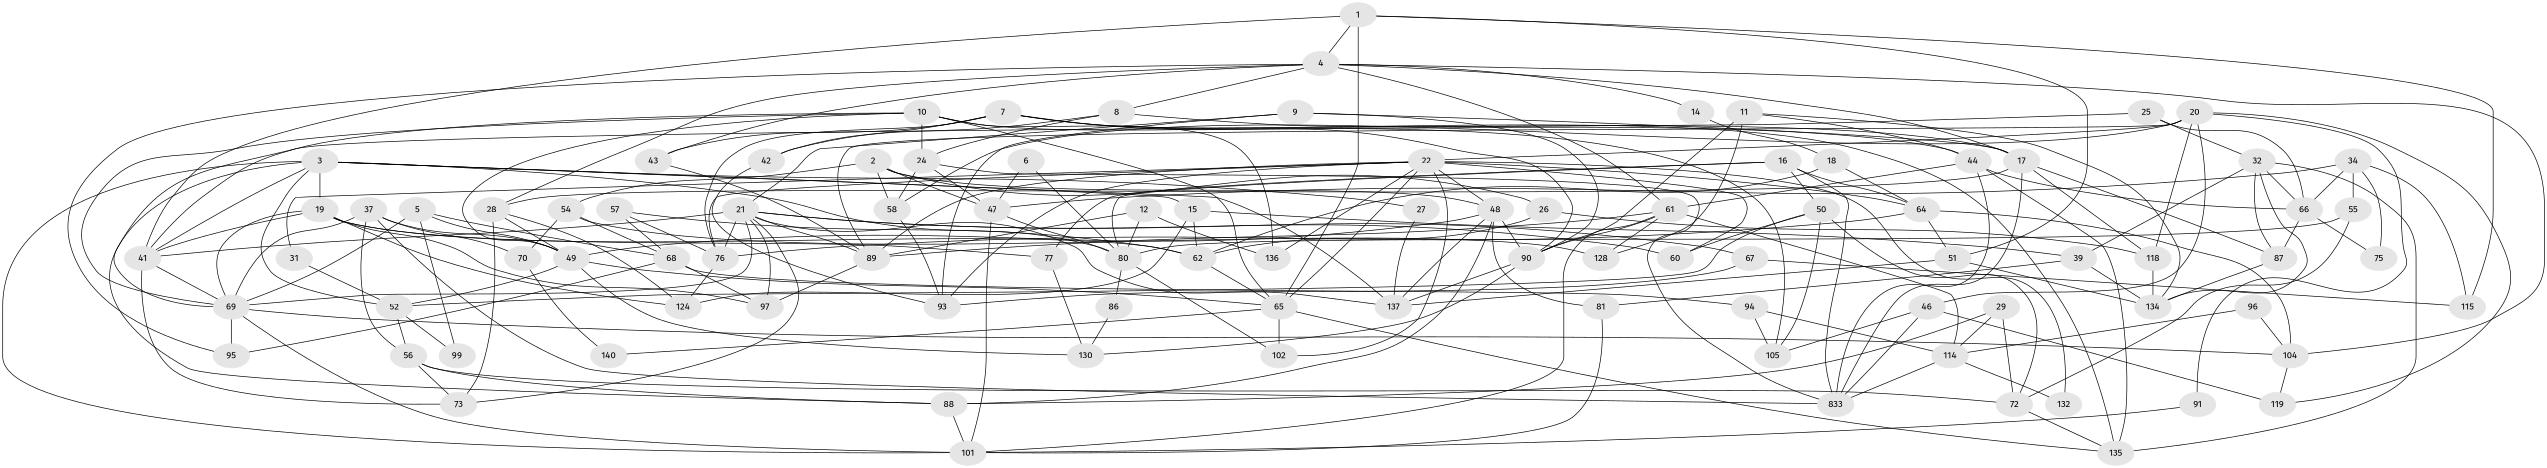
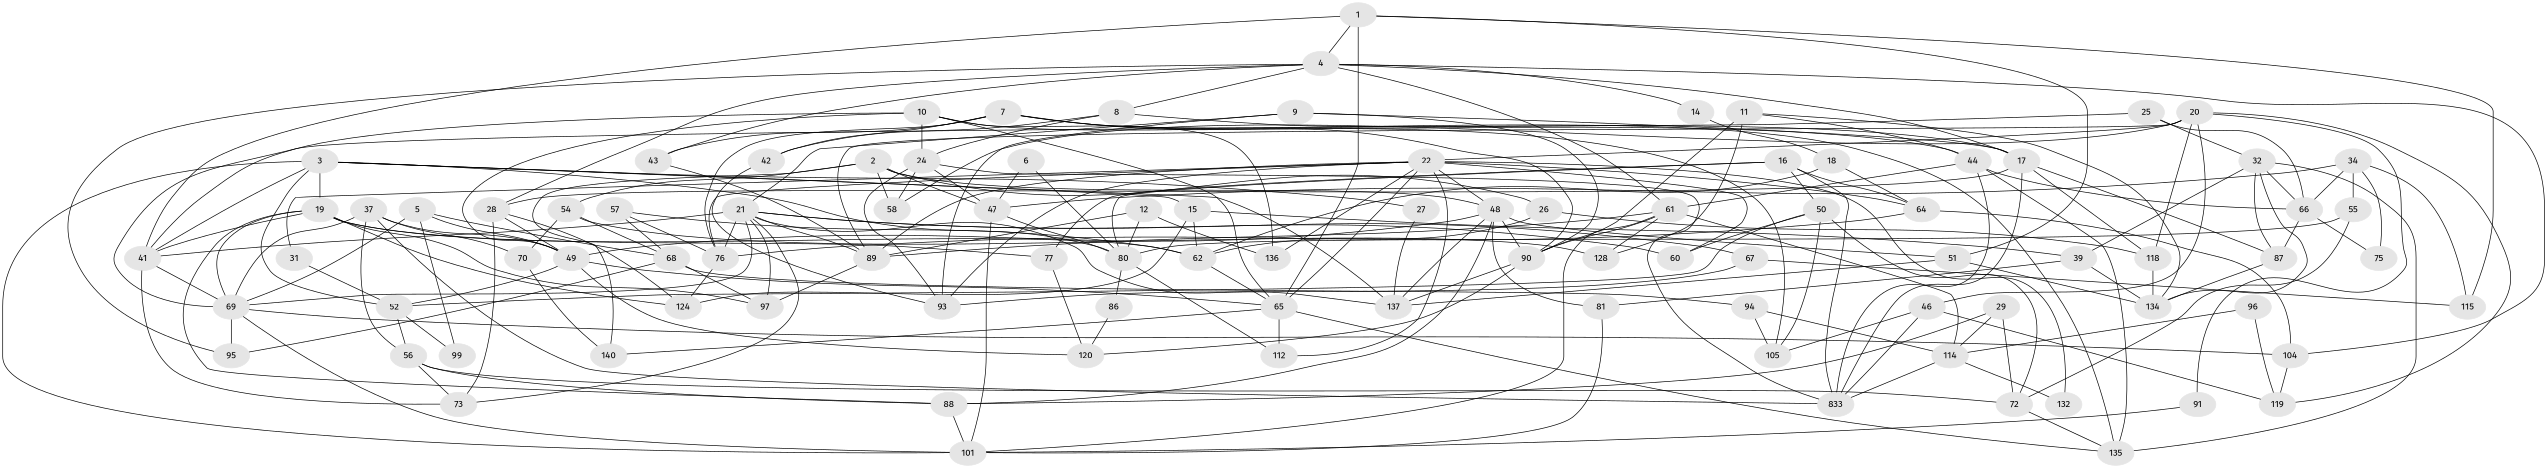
(339, 136) -> none
none -> (533, 211)
(1937, 234) -> (1743, 244)
(924, 258) -> (865, 213)
(2272, 331) -> (2263, 358)
(1086, 356) -> (1086, 356)
(1279, 356) -> (1279, 356)
(376, 385) -> (452, 386)
